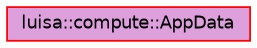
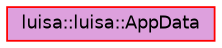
(129, 24) -> (111, 24)
